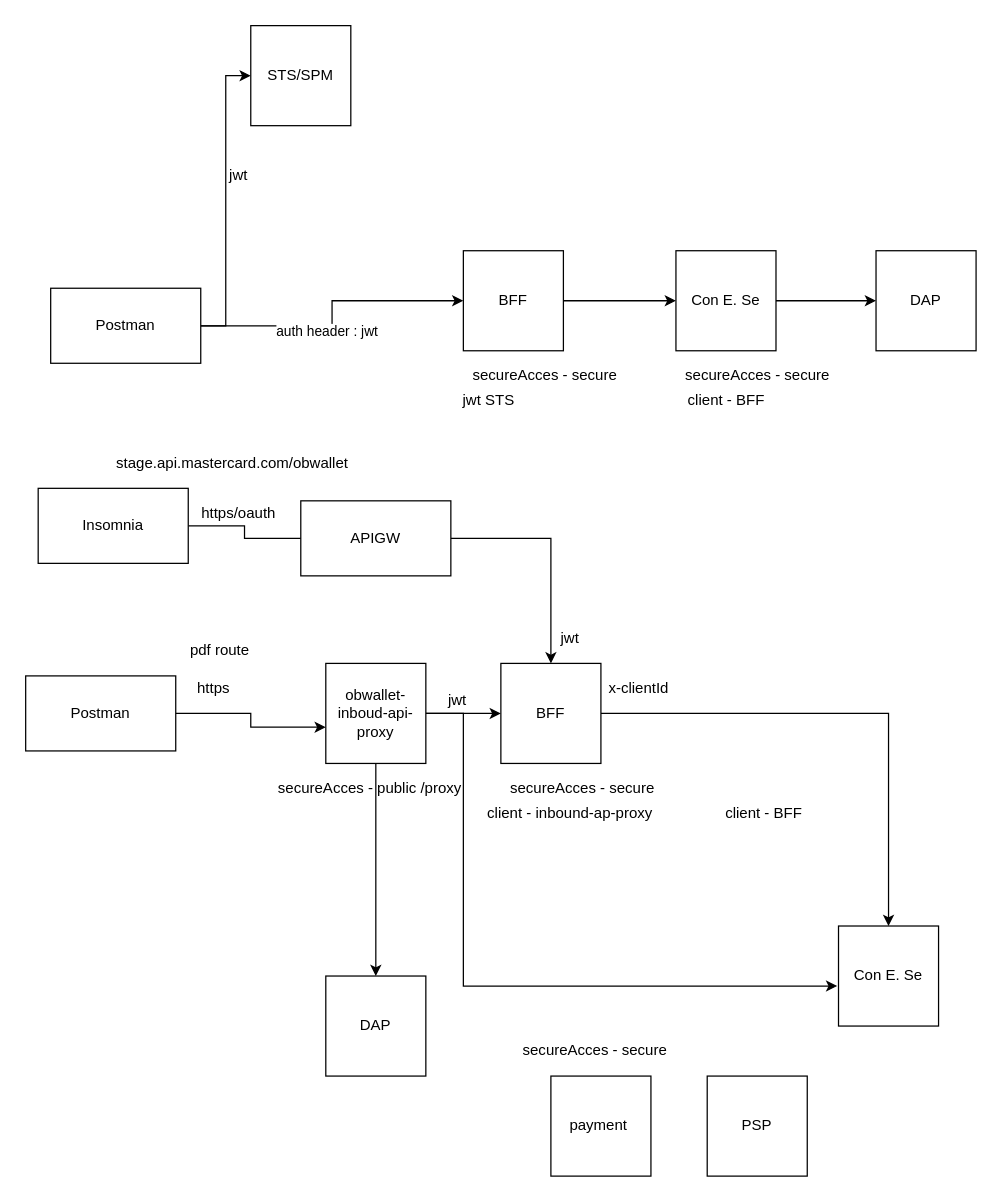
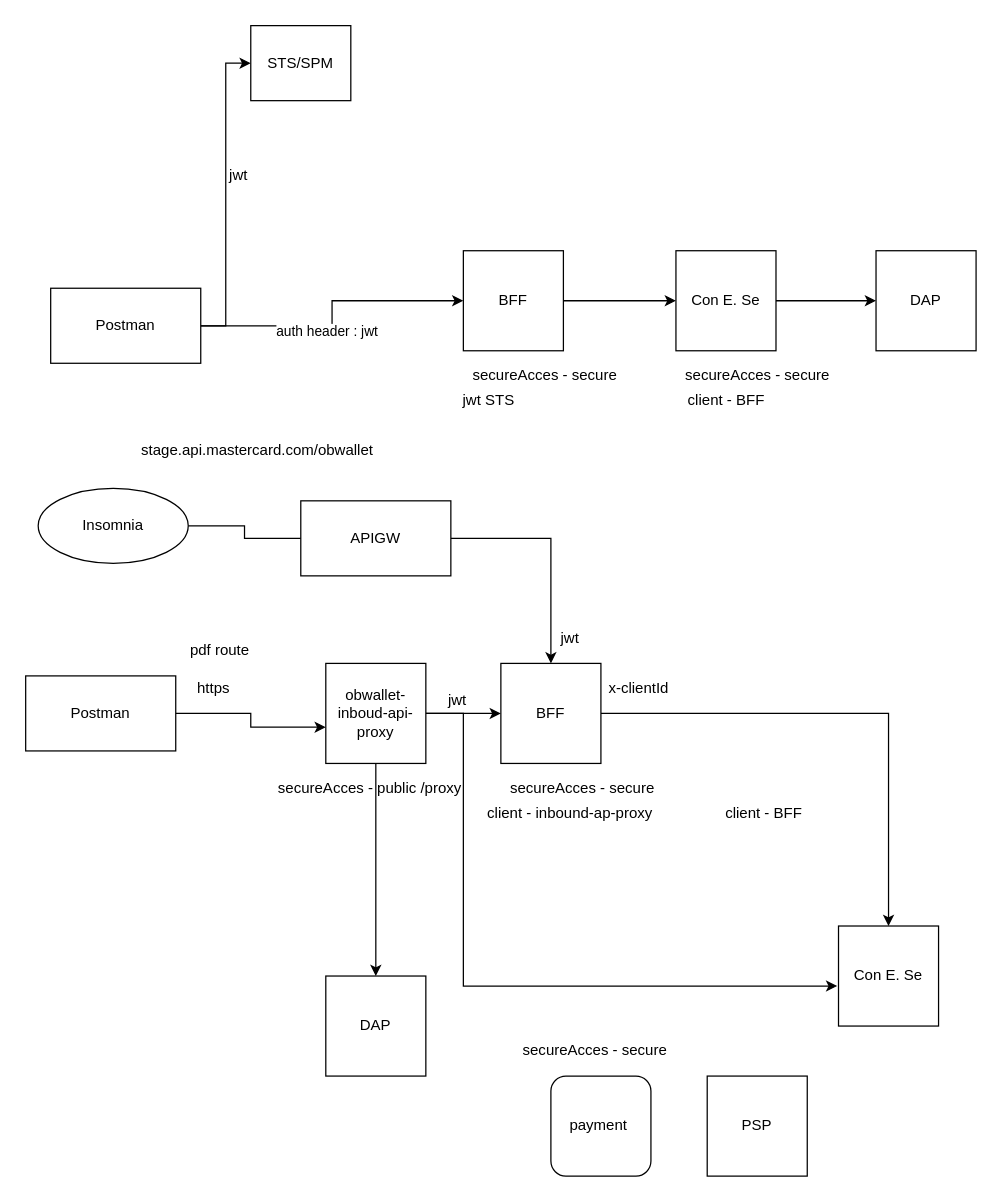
(301, 76) -> (301, 63)
(232, 463) -> (257, 451)
(238, 513) -> none
(113, 526) -> (113, 526)
(601, 1126) -> (601, 1126)
